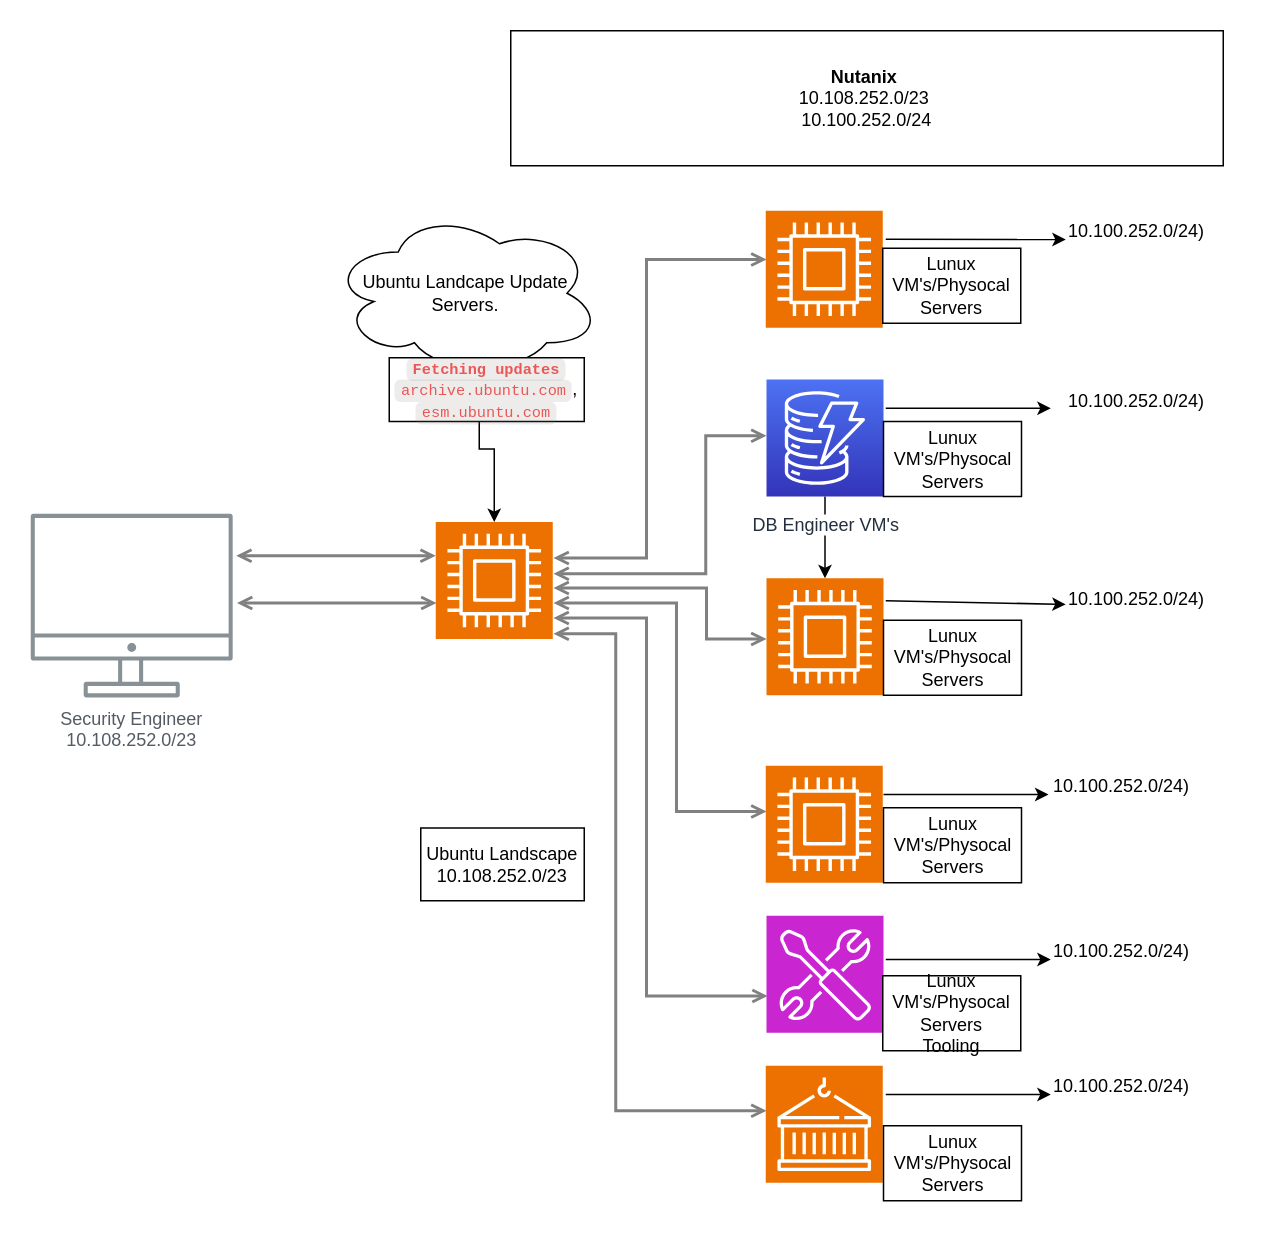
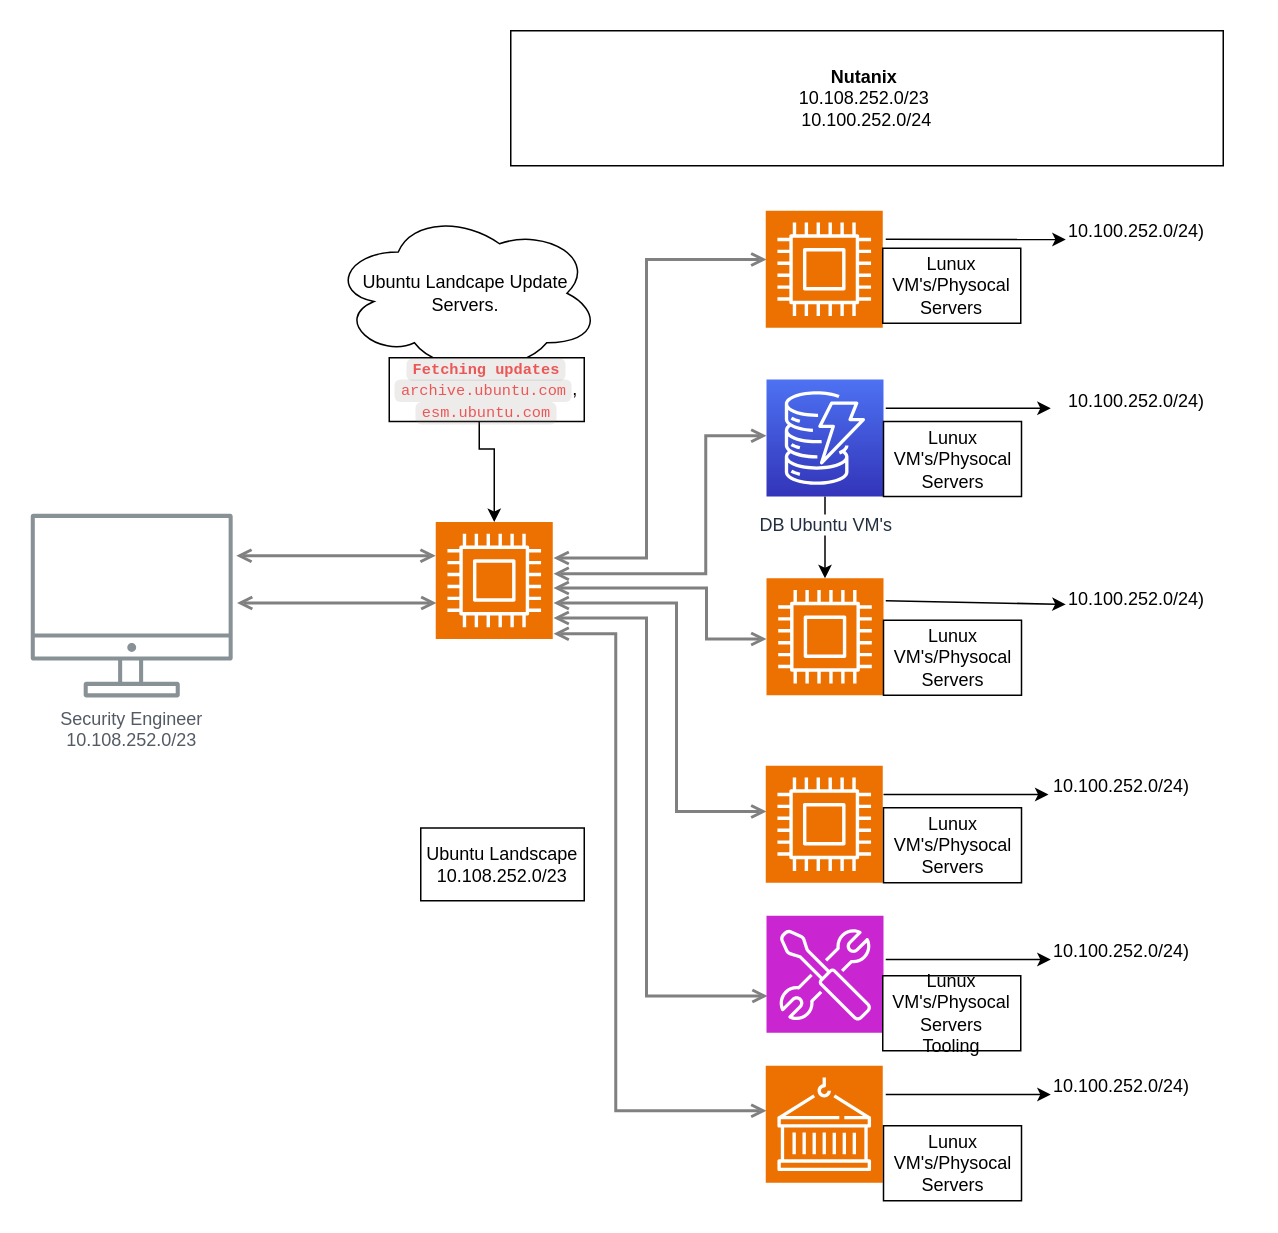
(827, 526) -> (827, 526)
